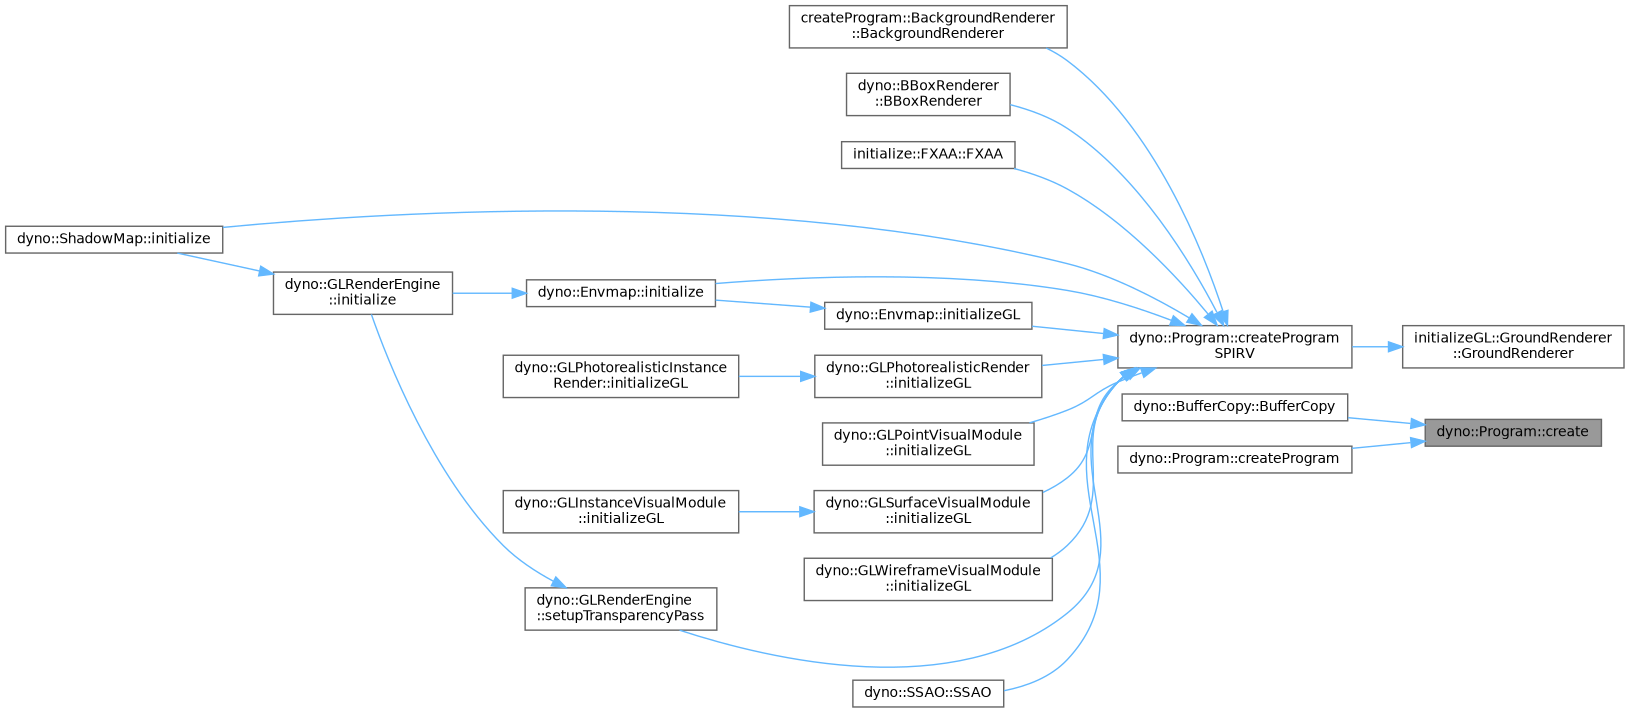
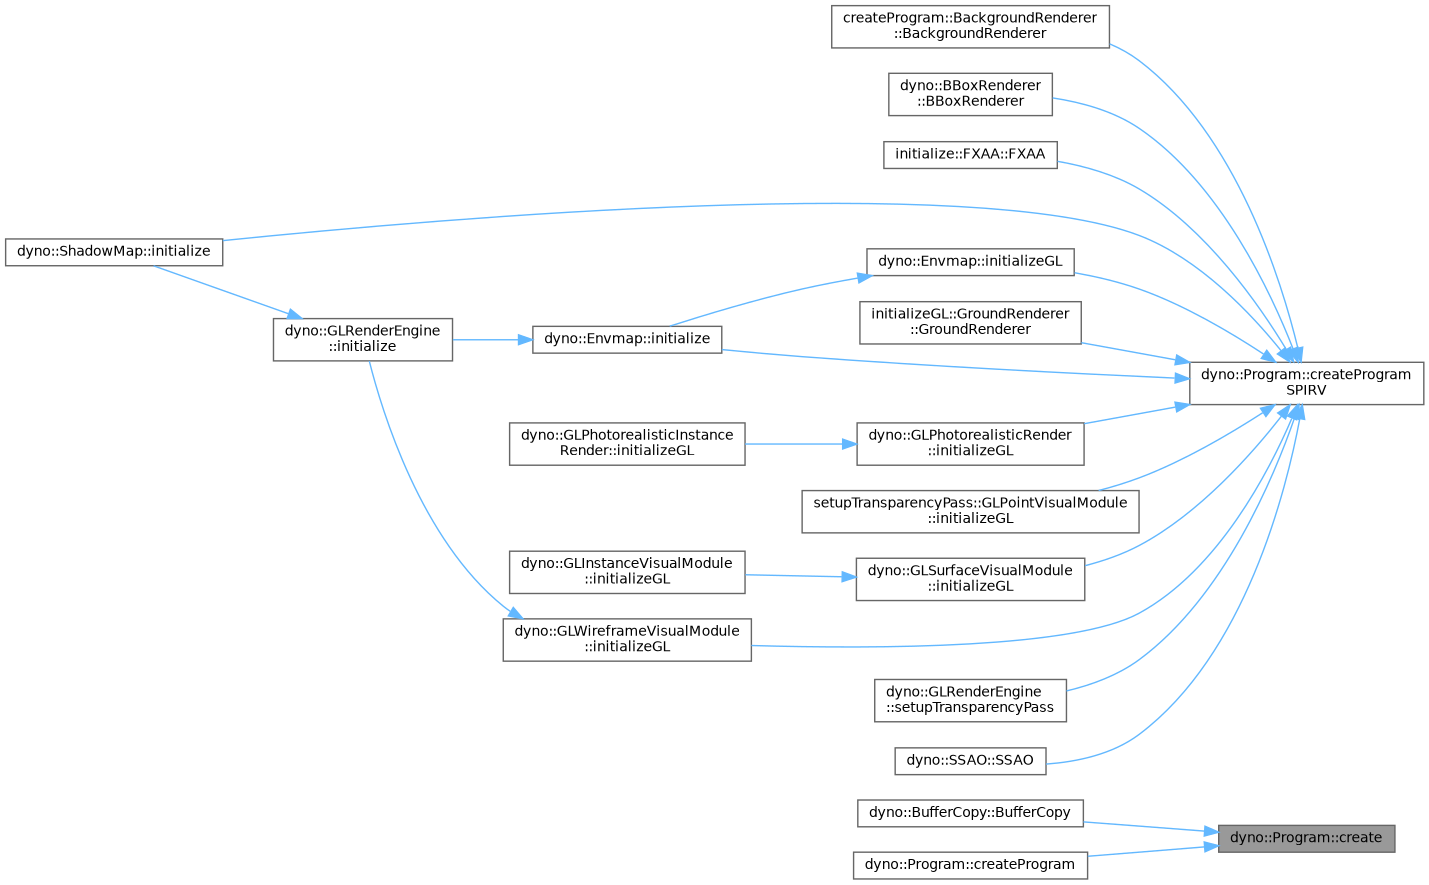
(1370, 347) -> (1128, 351)
(928, 444) -> (971, 512)
(441, 464) -> (420, 498)
